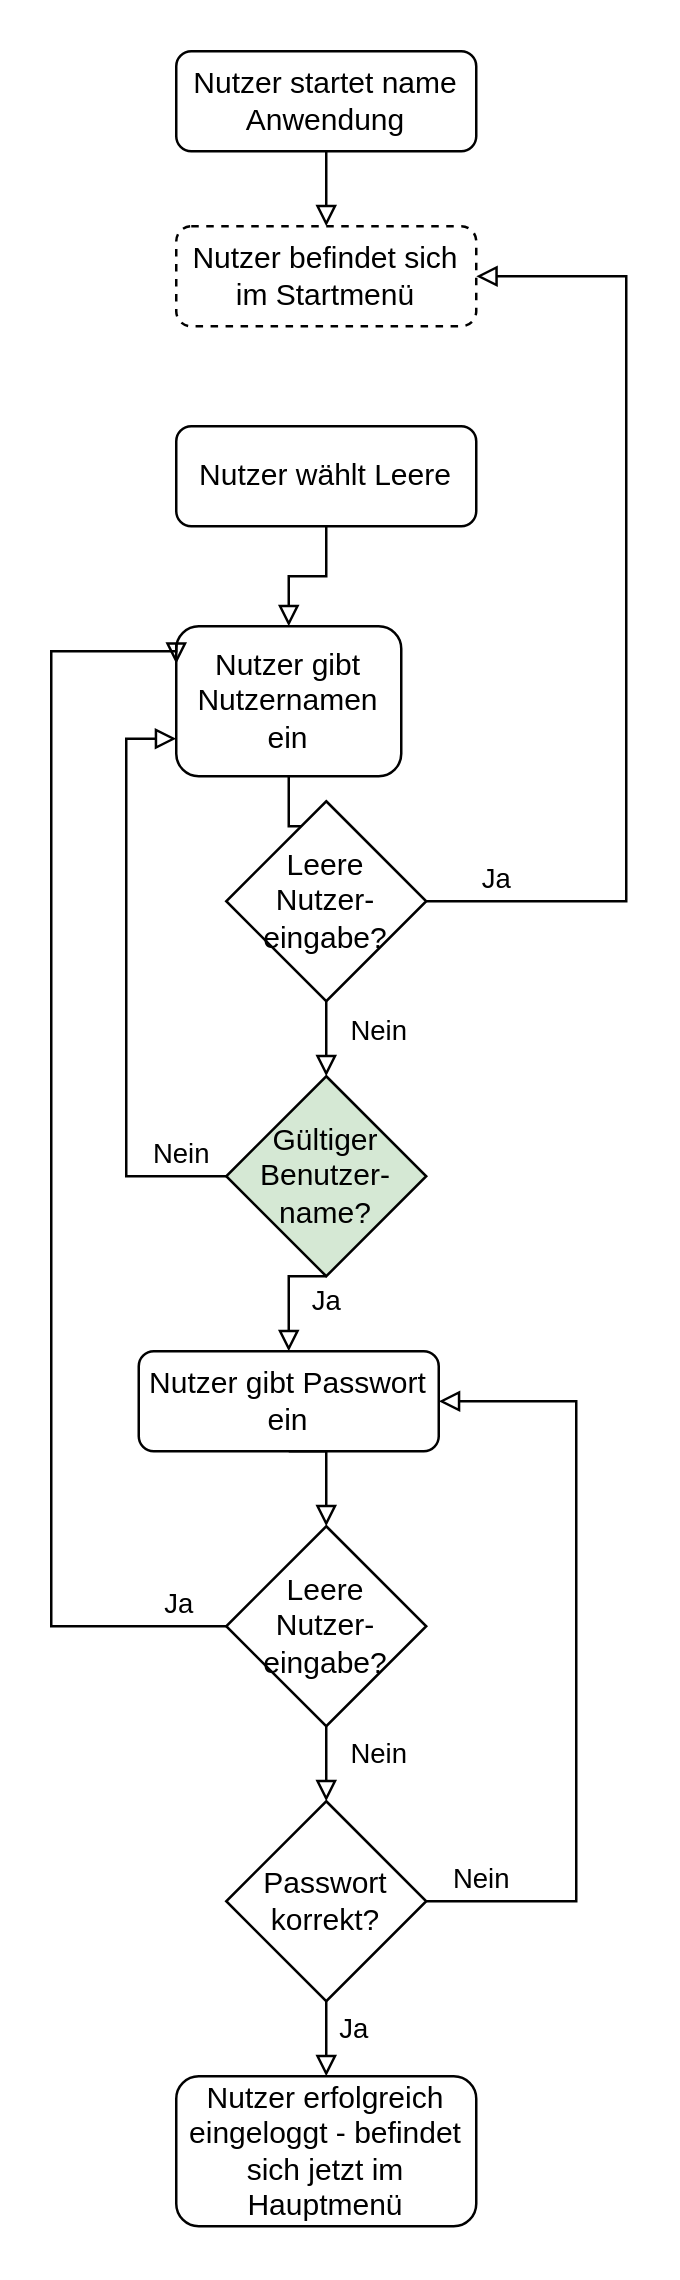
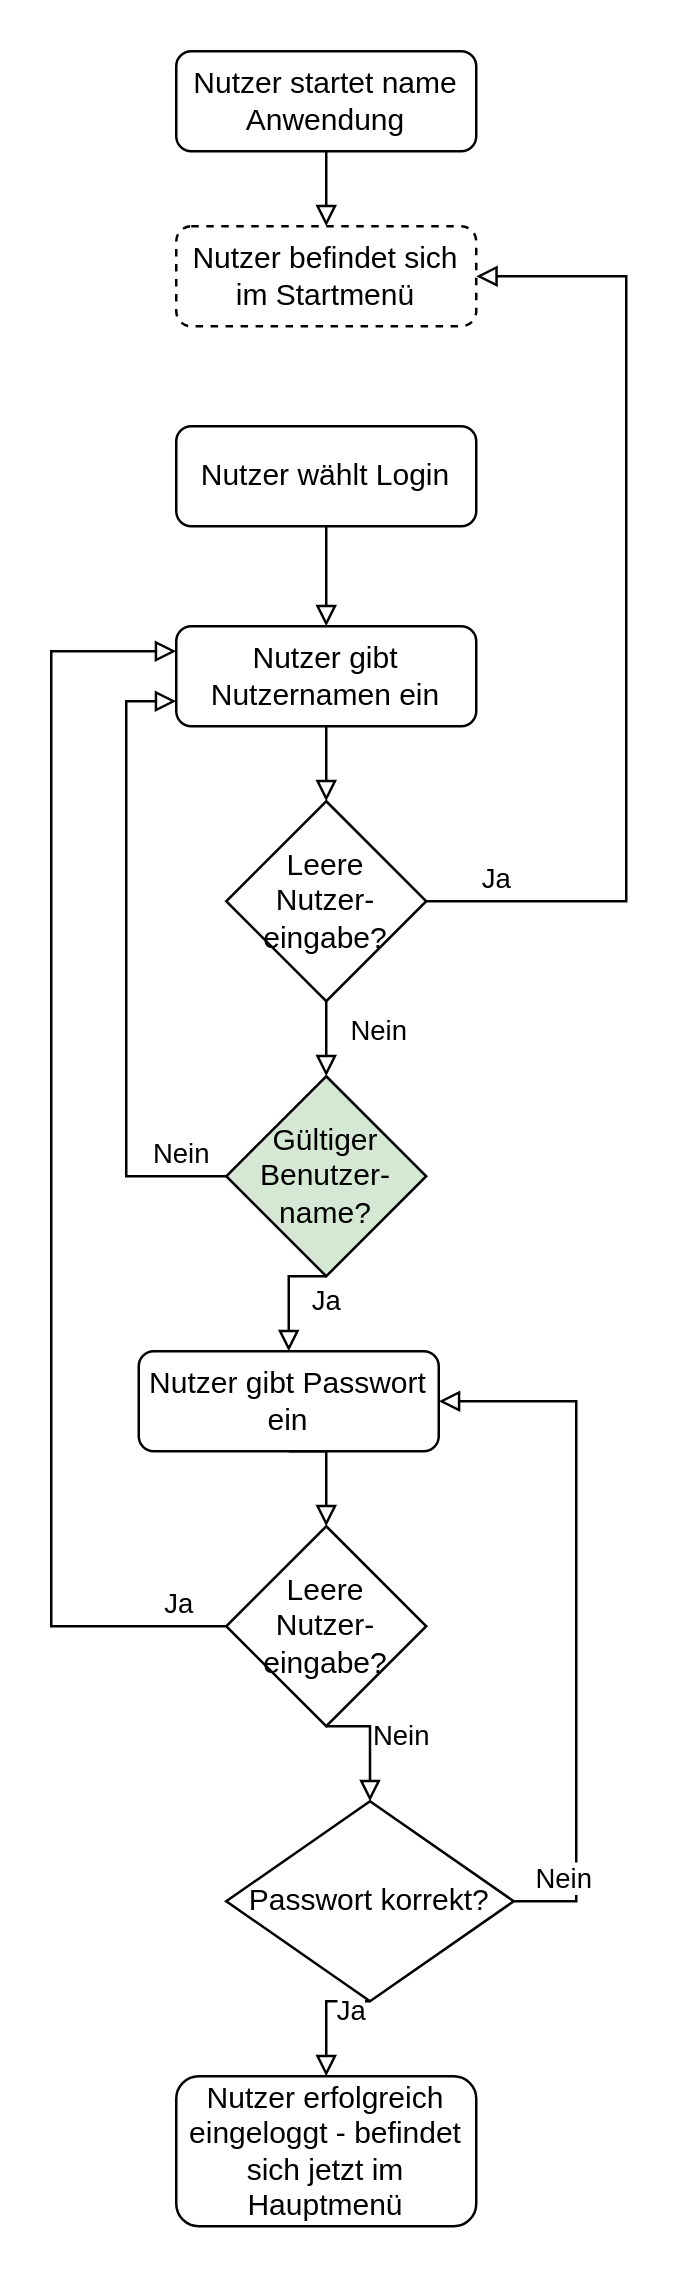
(326, 476) -> (326, 476)
(289, 701) -> (326, 676)
(326, 1901) -> (370, 1901)
